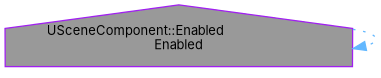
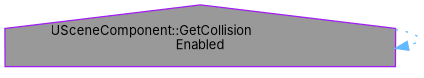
(179, 39) -> (200, 39)
